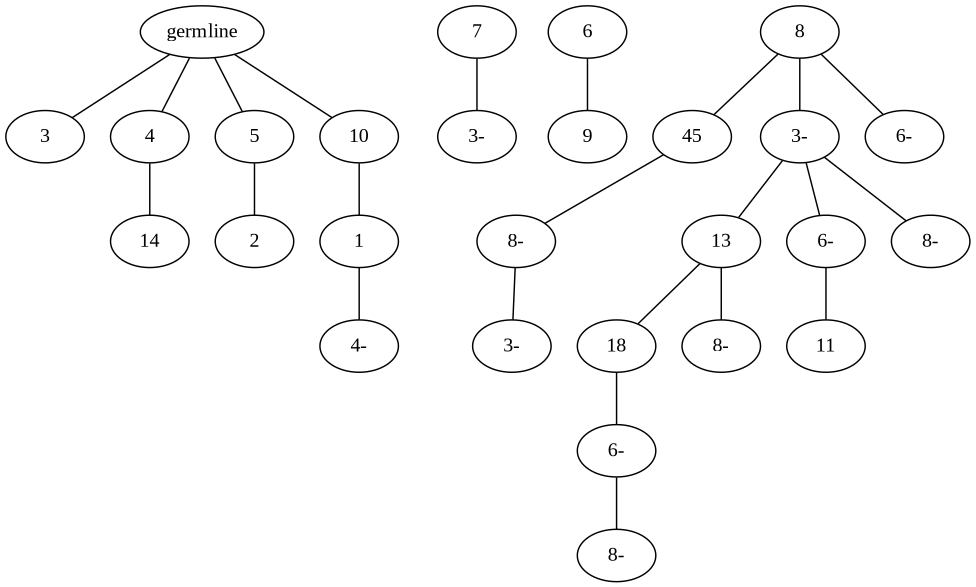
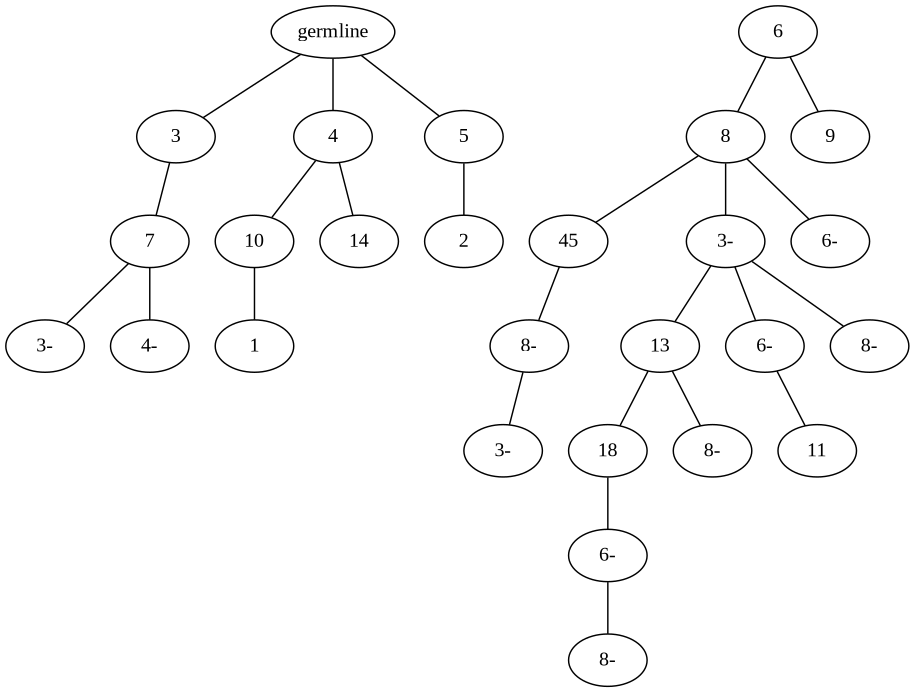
none -> (752, 84)
(283, 86) -> (294, 189)
none -> (163, 189)
(359, 294) -> (150, 294)
